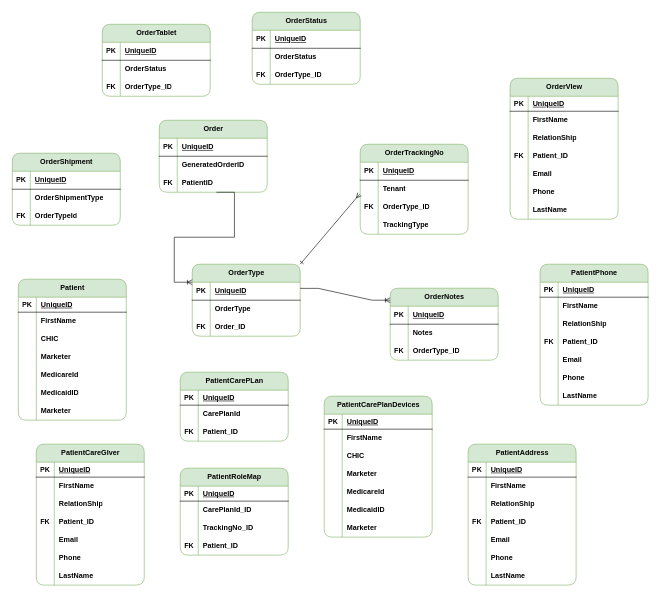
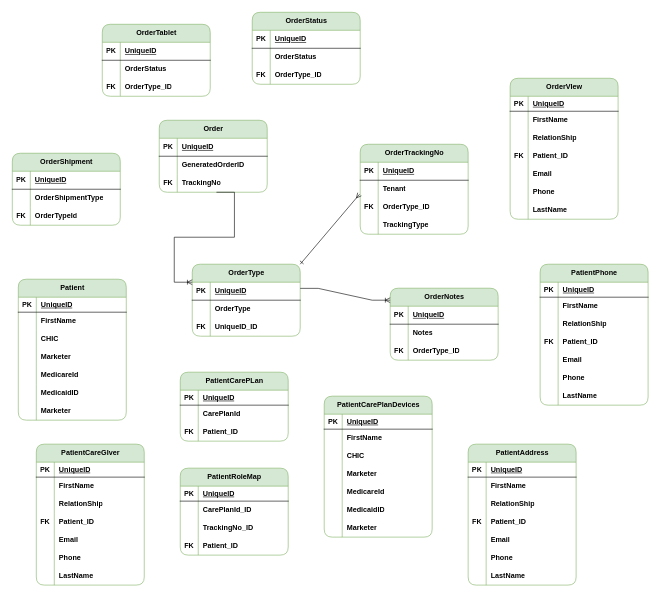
(199, 183) -> (201, 183)
(231, 327) -> (236, 327)
